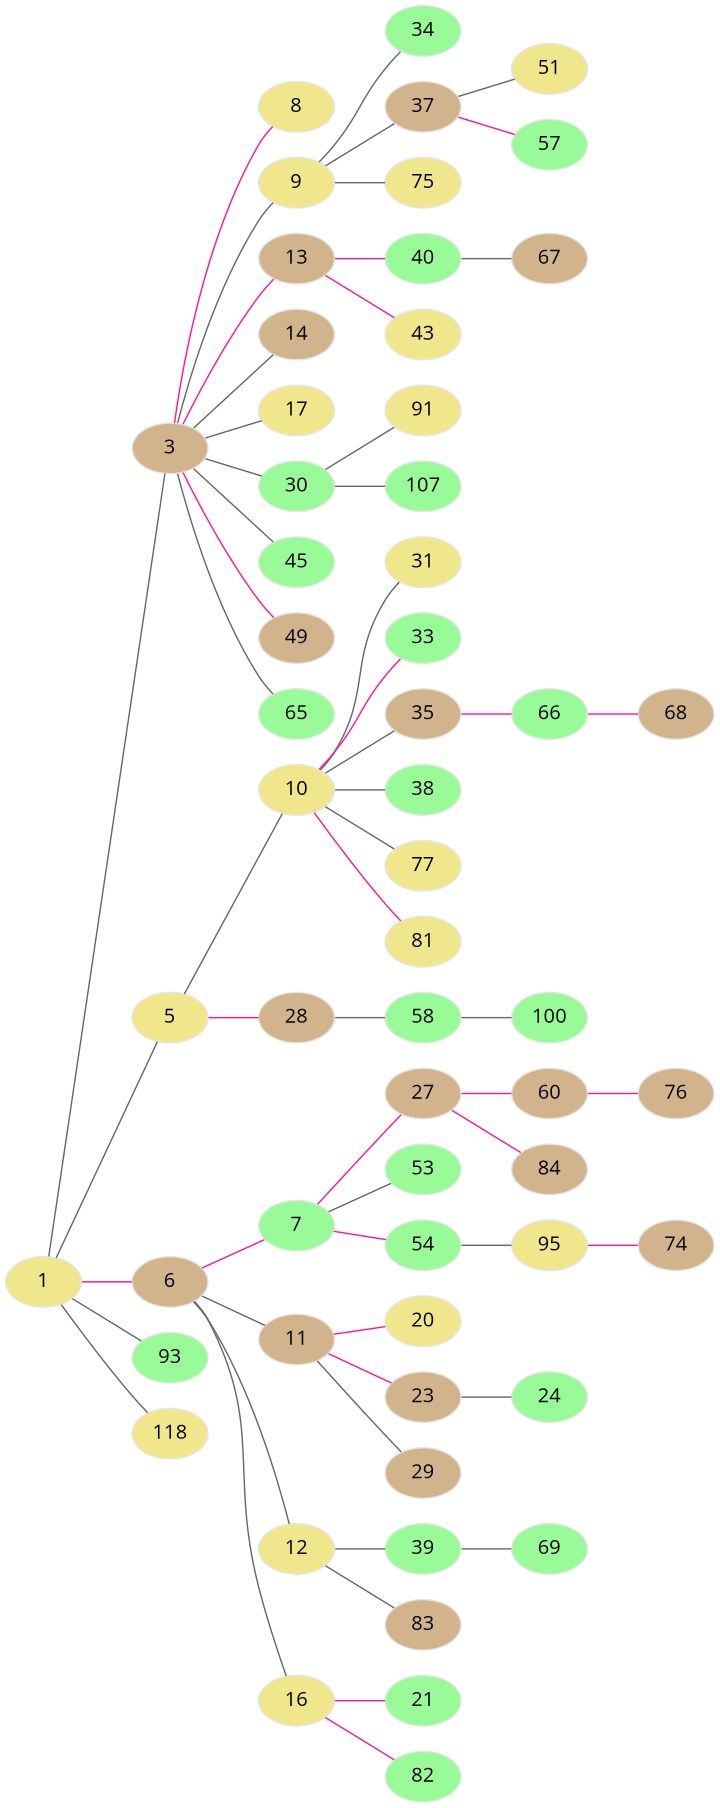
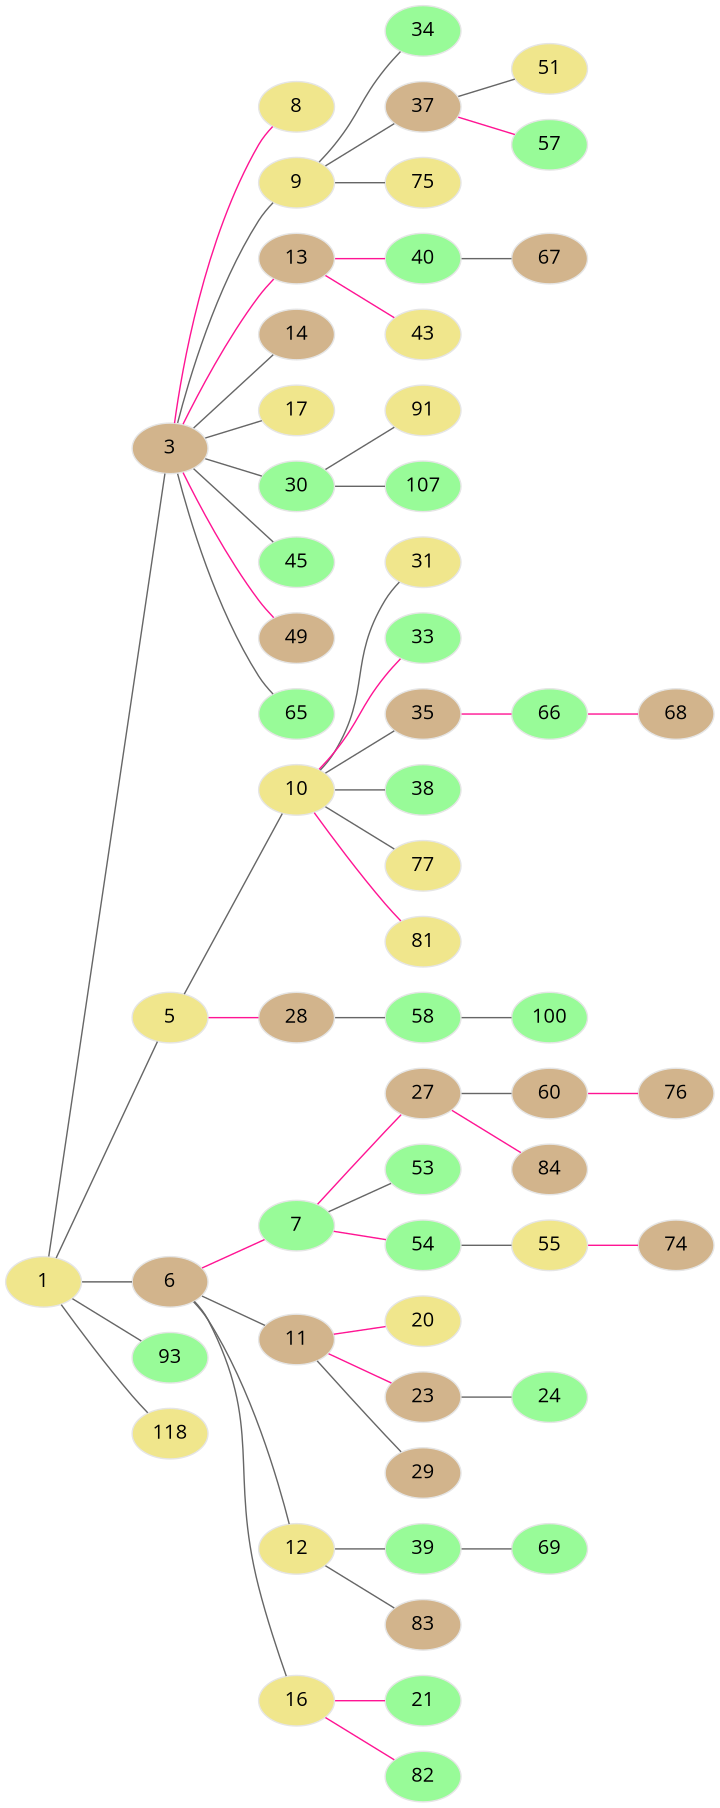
(487, 1094) -> (487, 1094)
(550, 1245) -> (550, 1245)
(107, 1282) -> (107, 1282)
